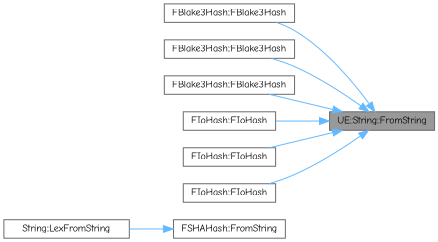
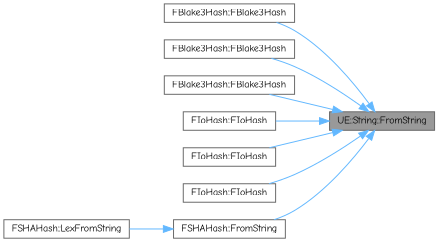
none -> (327, 186)
(67, 229) -> (67, 229)
